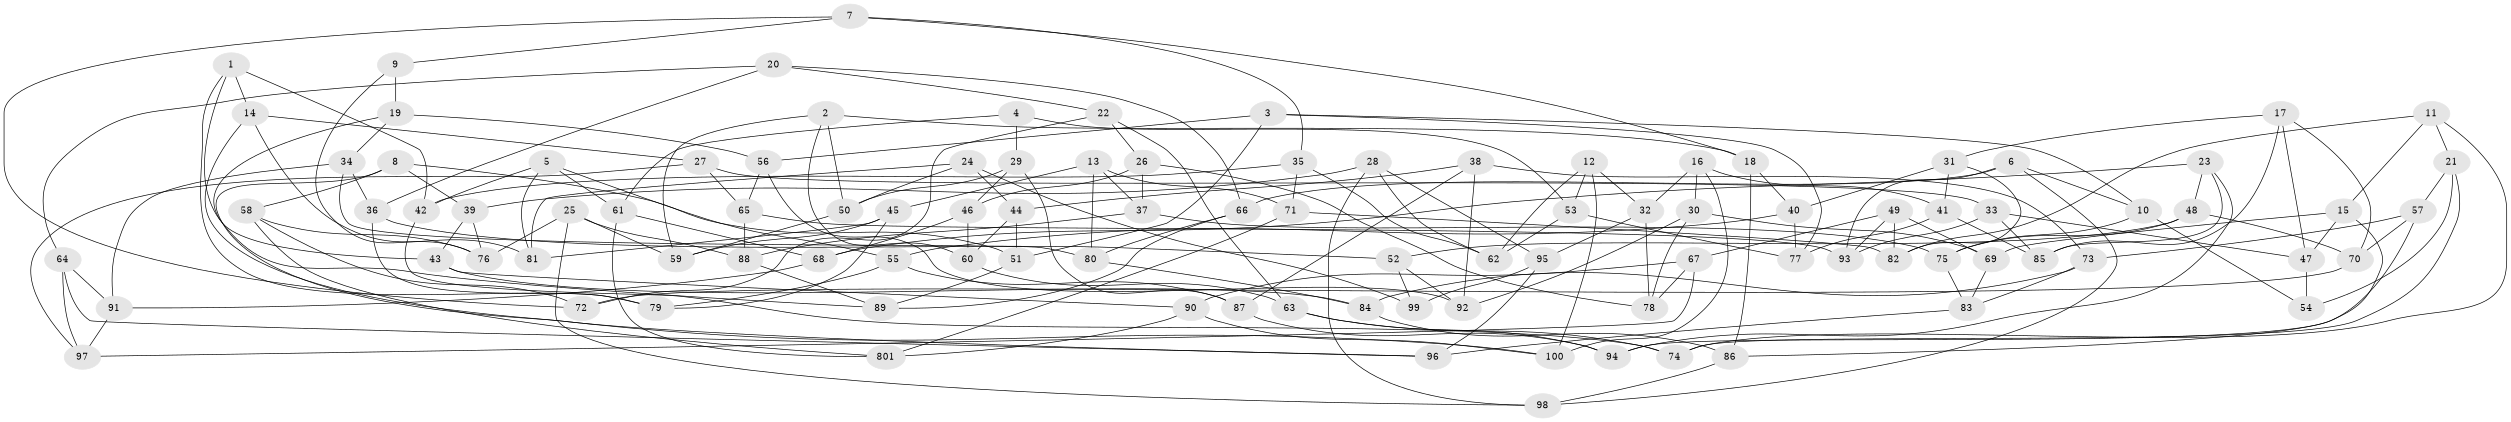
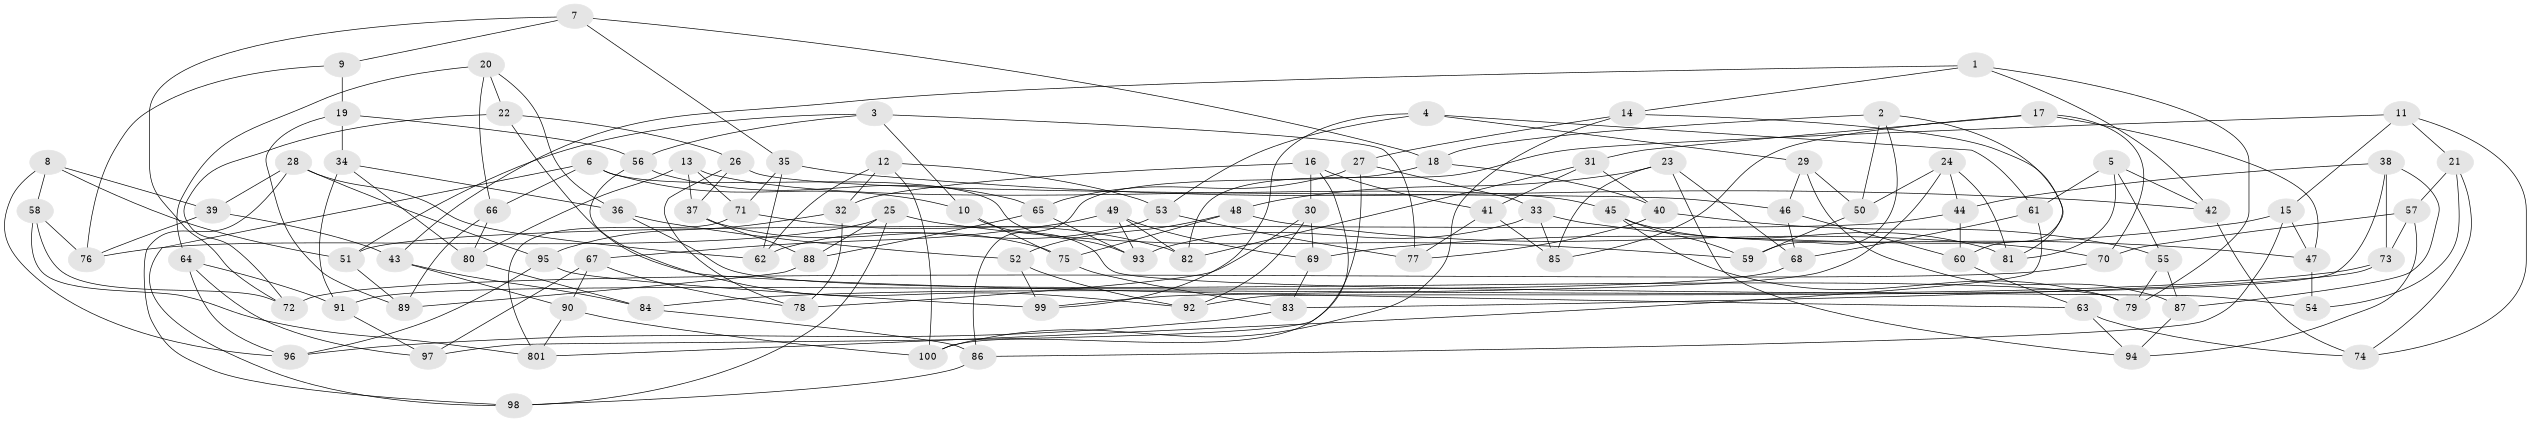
none -> (1266, 212)
